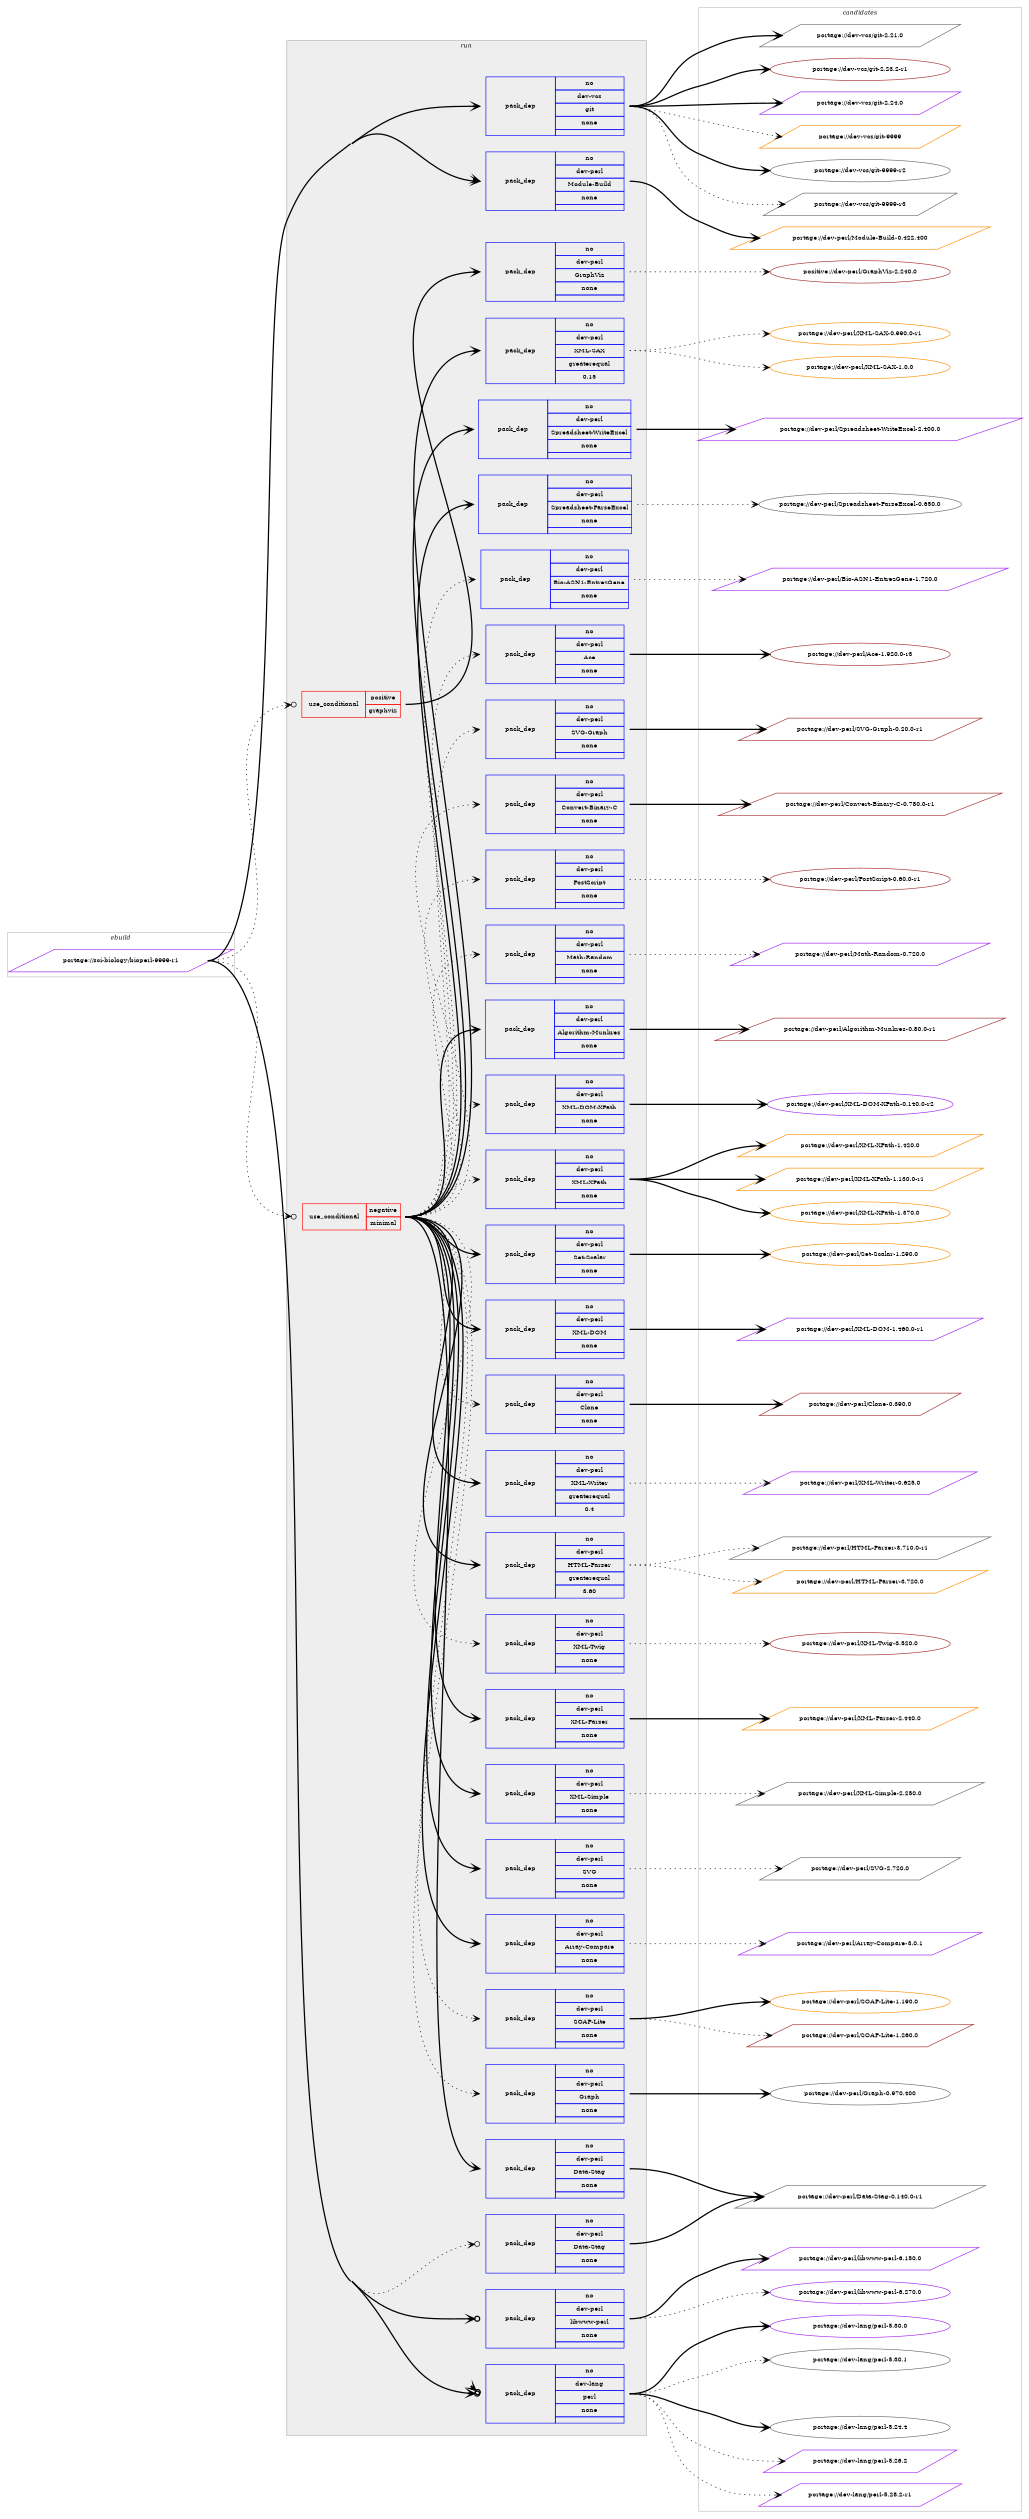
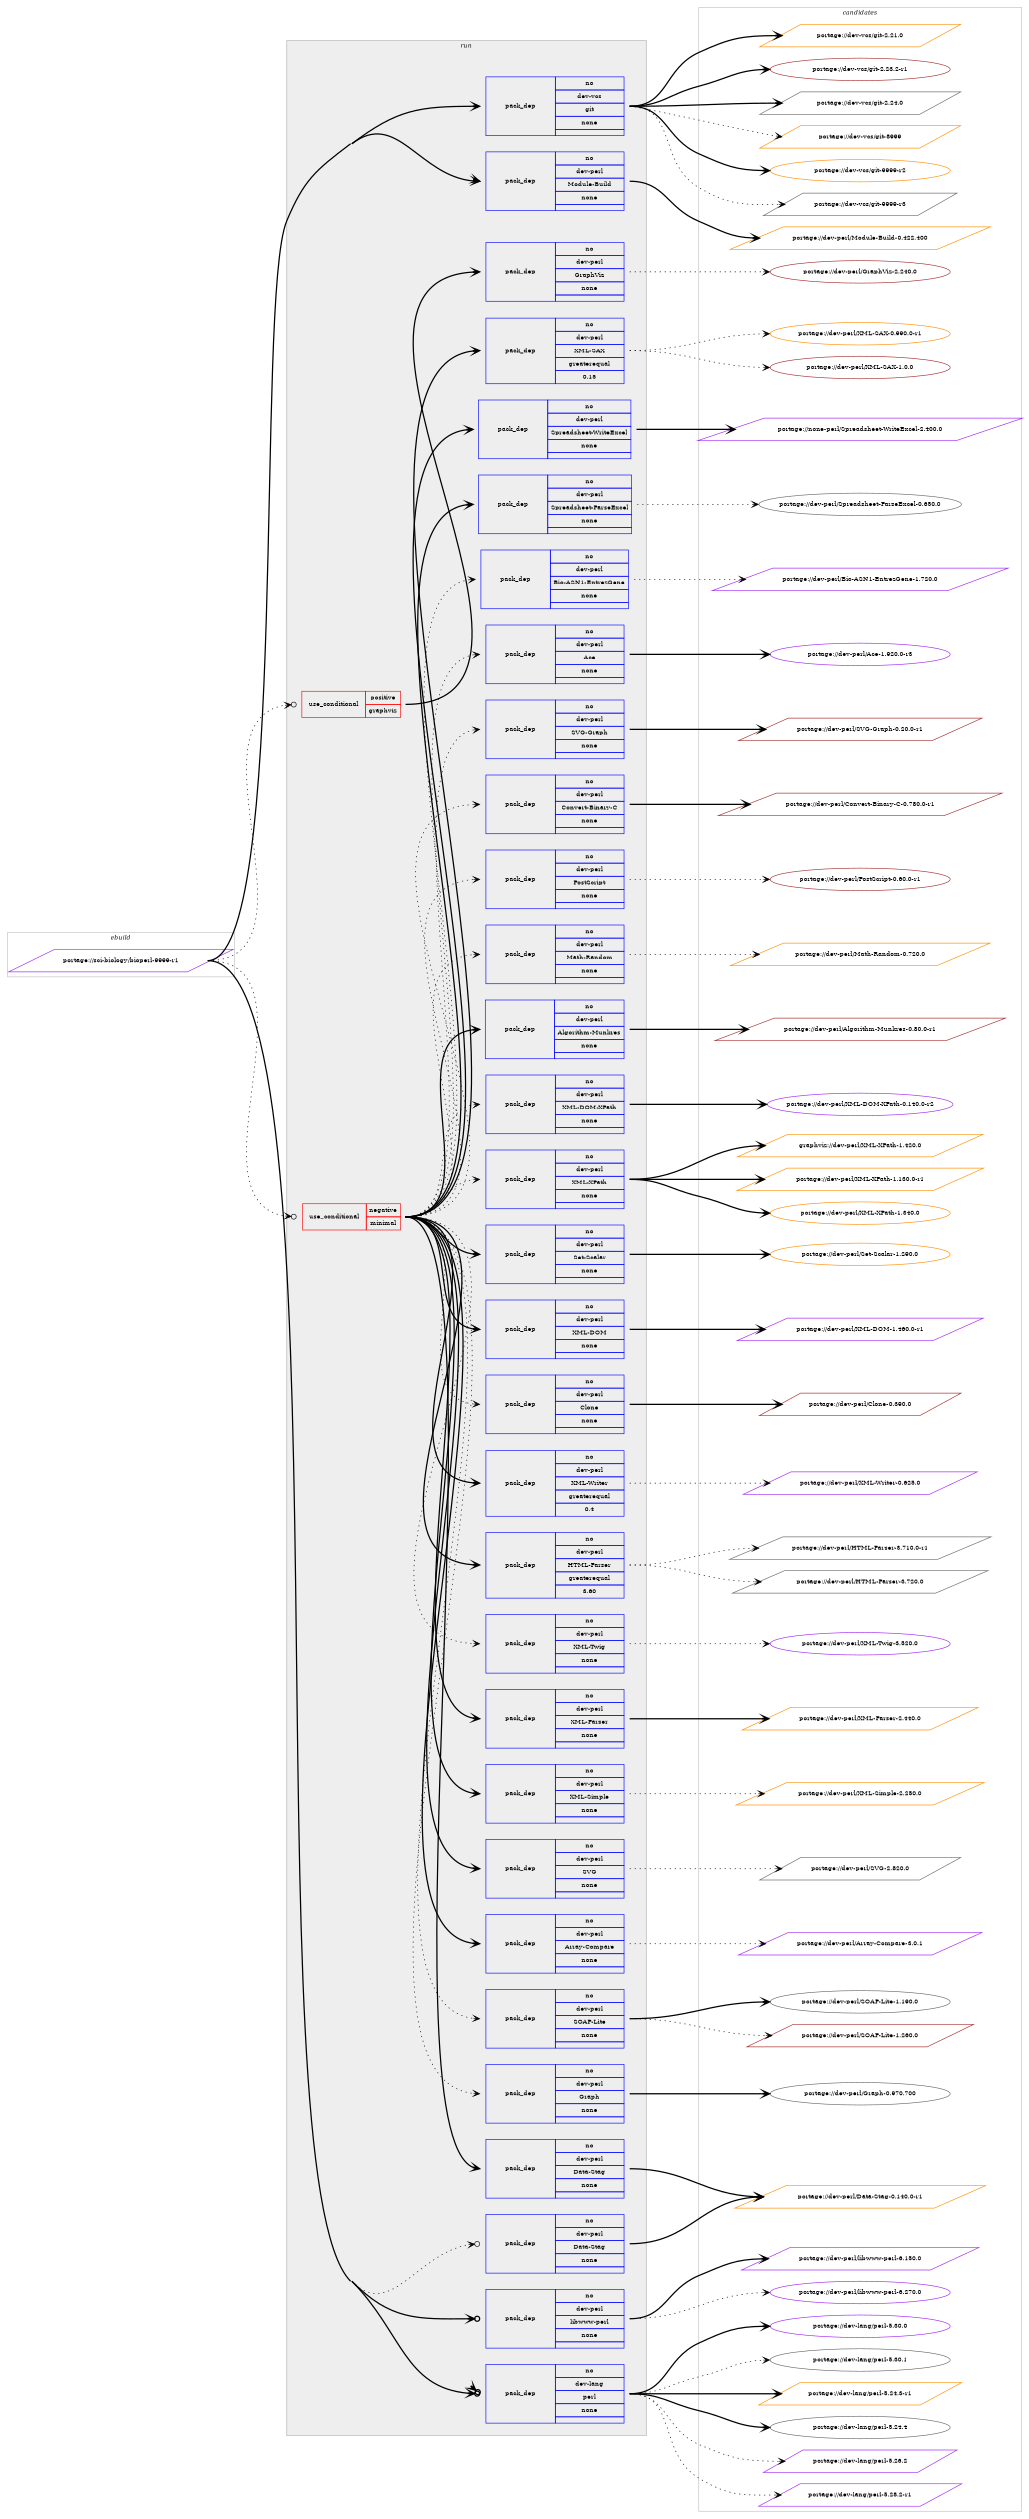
(860, 36) -> (860, 36)
(860, 103) -> (860, 103)
(860, 137) -> (860, 137)
(860, 171) -> (860, 171)
(860, 272) -> (860, 272)
(860, 368) -> (860, 368)
(860, 429) -> (860, 429)
(860, 654) -> (860, 654)
(860, 954) -> (860, 954)
(860, 1146) -> (860, 1146)
(860, 1213) -> (860, 1213)
(860, 1582) -> (860, 1582)
(860, 1644) -> (860, 1644)
(860, 1794) -> (860, 1794)
(860, 1869) -> (860, 1869)
(860, 2002) -> (860, 2002)
(860, 2094) -> (860, 2094)
(860, 2197) -> (860, 2197)
none -> (860, 2394)
